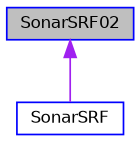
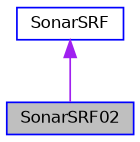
(70, 80) -> (70, 80)
